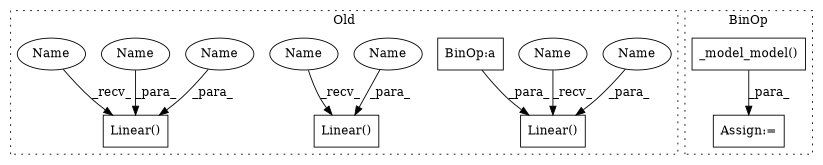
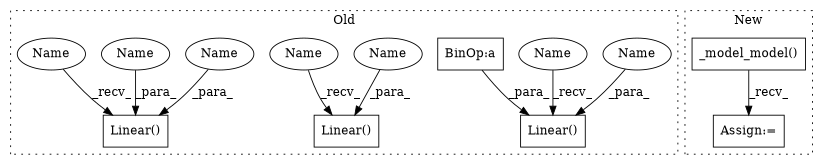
(749, 21) -> (749, 21)
(769, 93) -> (769, 93)
